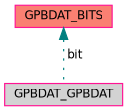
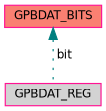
(64, 95) -> (53, 95)
